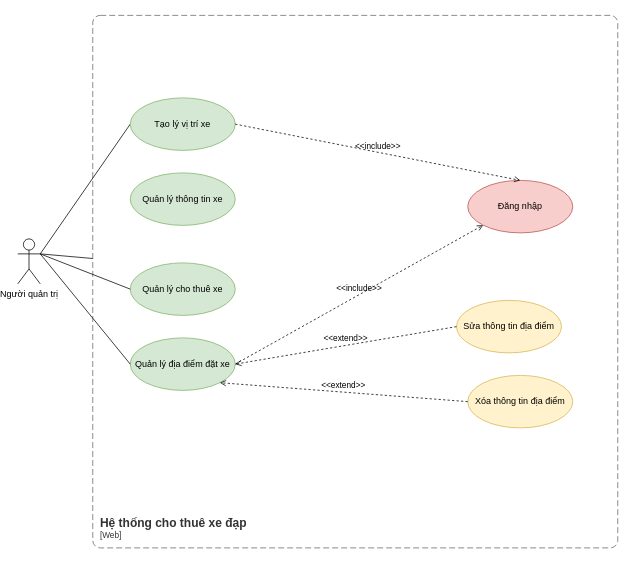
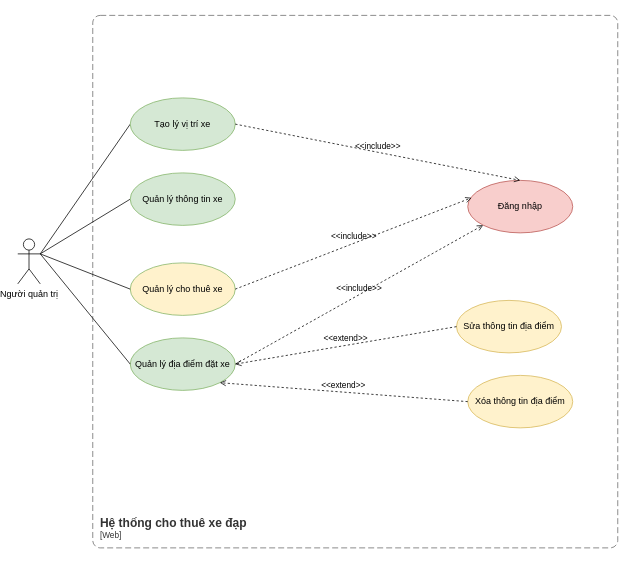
none -> (352, 244)
(69, 256) -> (86, 226)
(183, 289) -> (183, 289)
